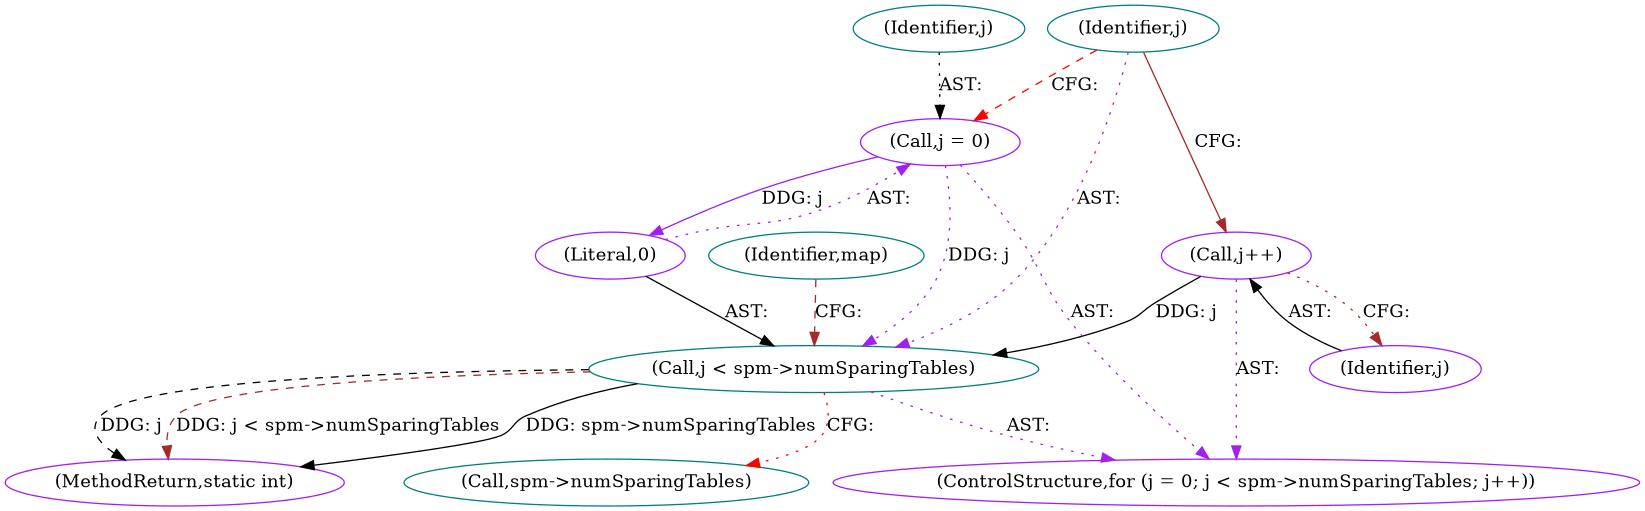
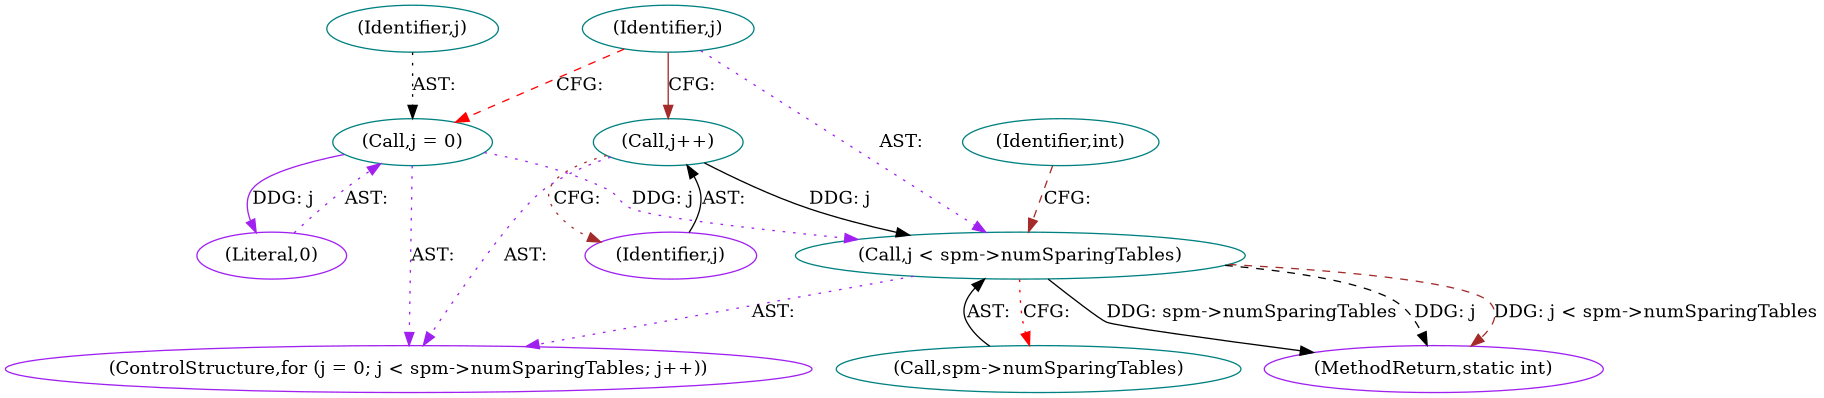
(940, 142) -> (413, 142)
(816, 256) -> (1061, 142)
(1236, 256) -> (668, 142)
(704, 308) -> (966, 320)
